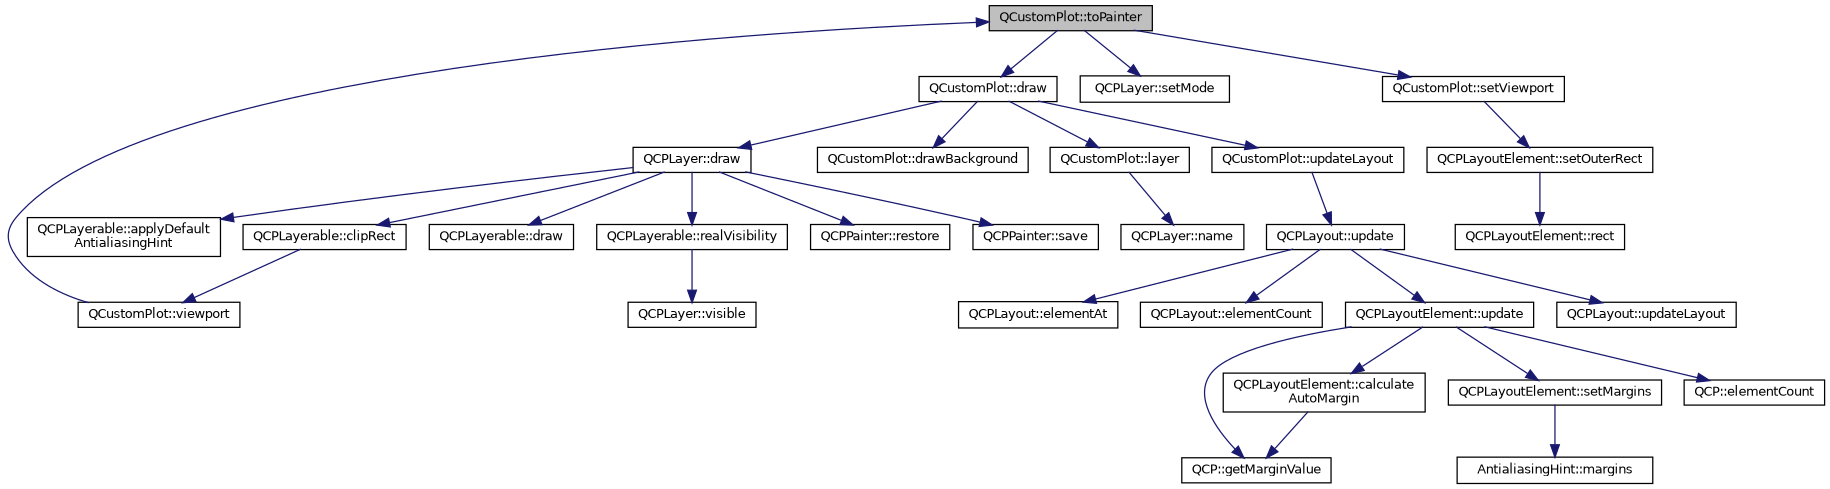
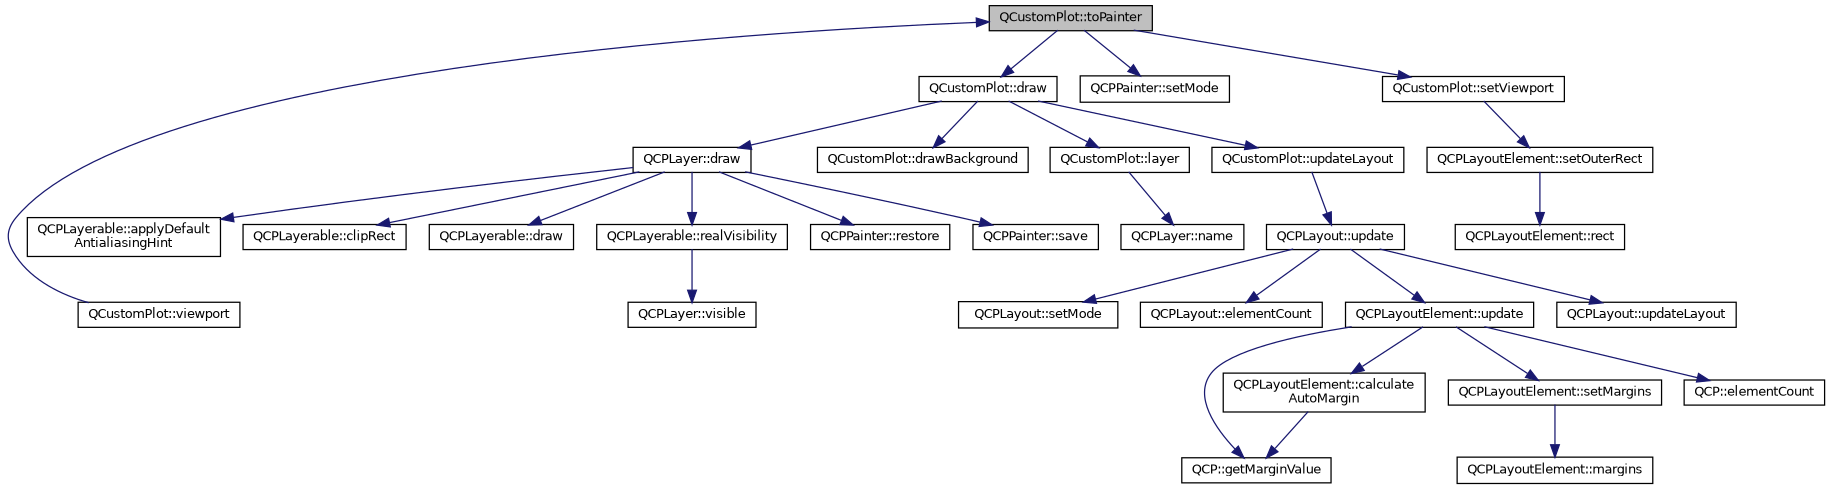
(1155, 89) -> (1155, 89)
(248, 273) -> none
(1038, 315) -> (1038, 315)
(1555, 470) -> (1555, 470)
